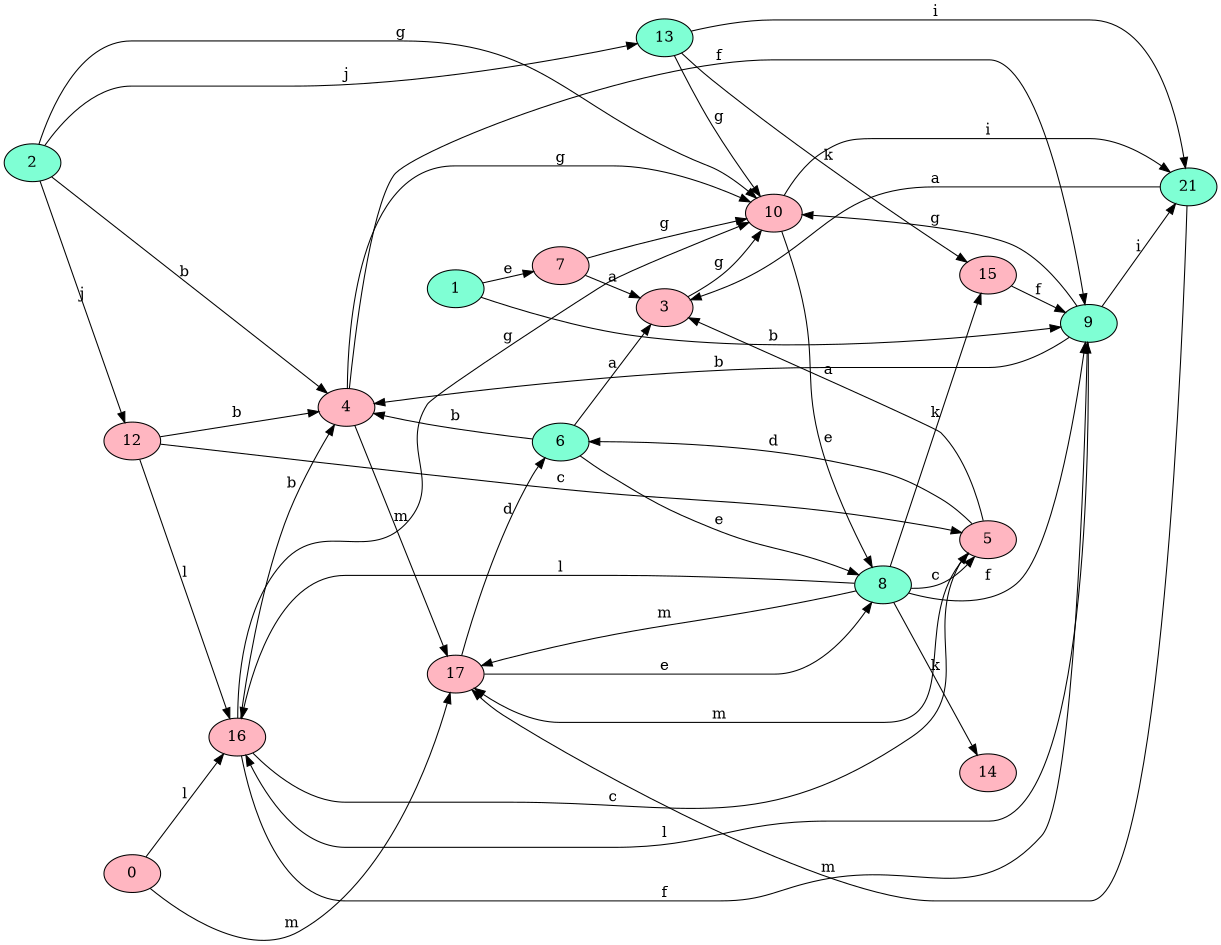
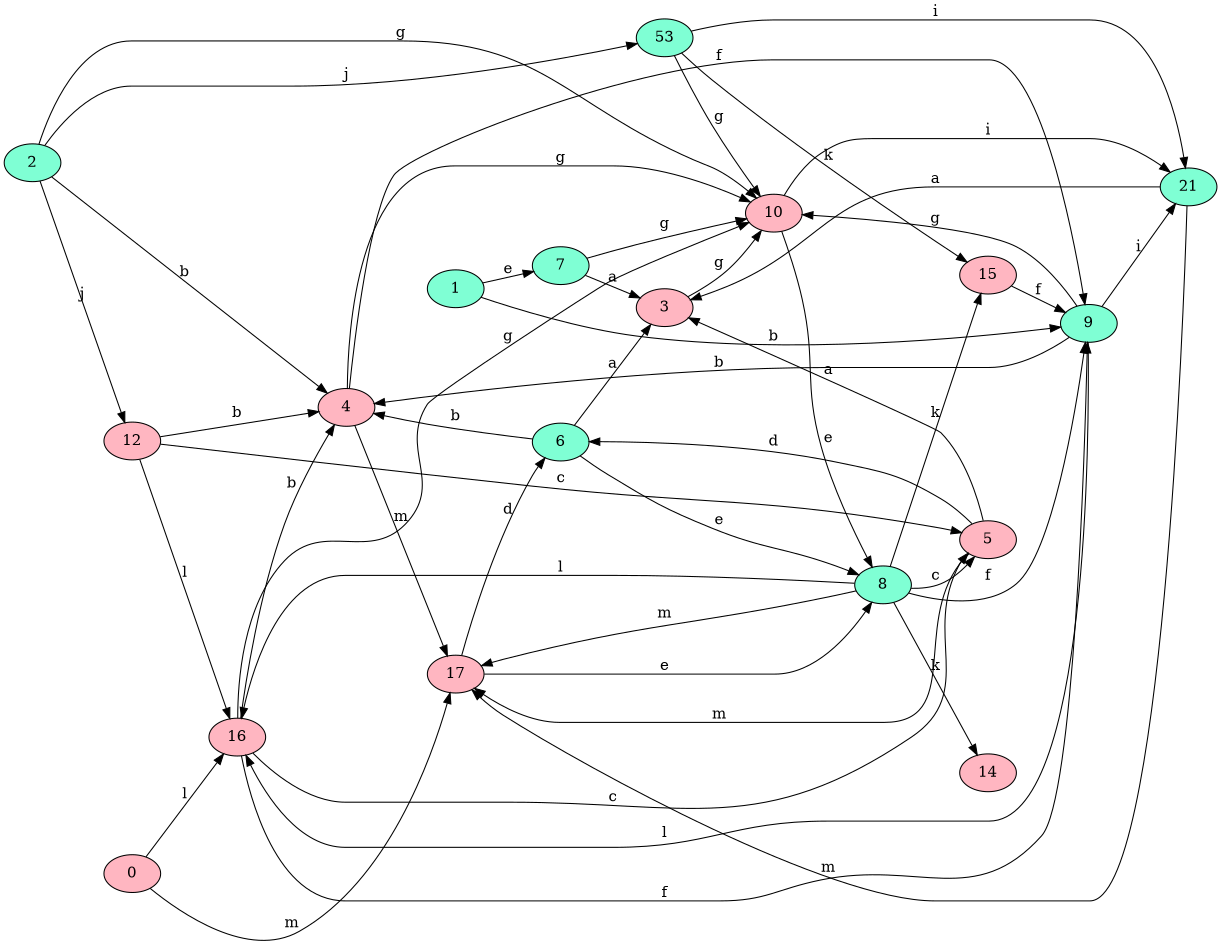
(665, 38) -> (665, 38)
(561, 266) -> (561, 266)
